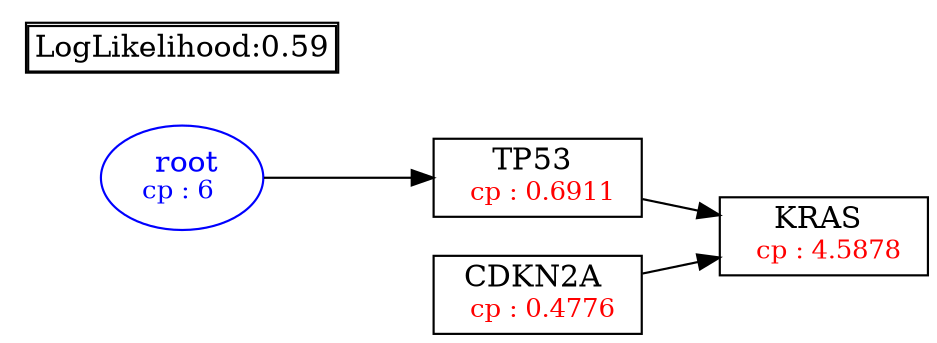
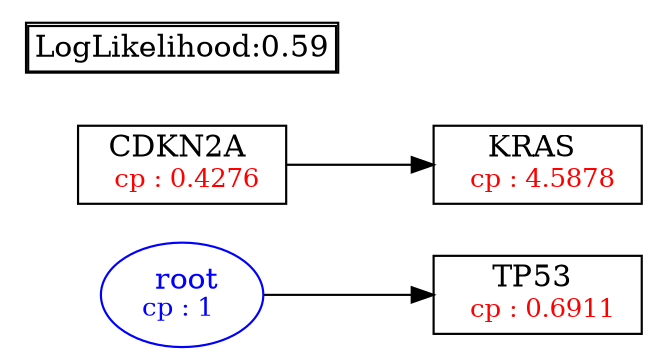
(182, 191) -> (182, 308)
(670, 205) -> none
(543, 309) -> (188, 179)
